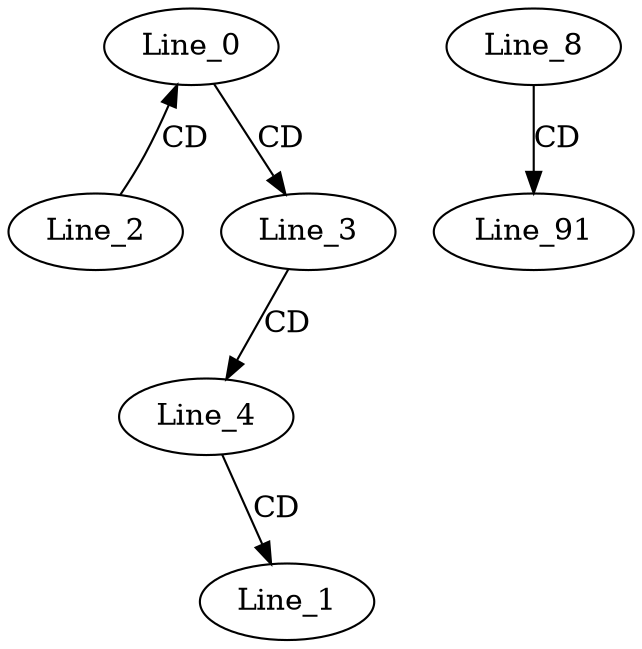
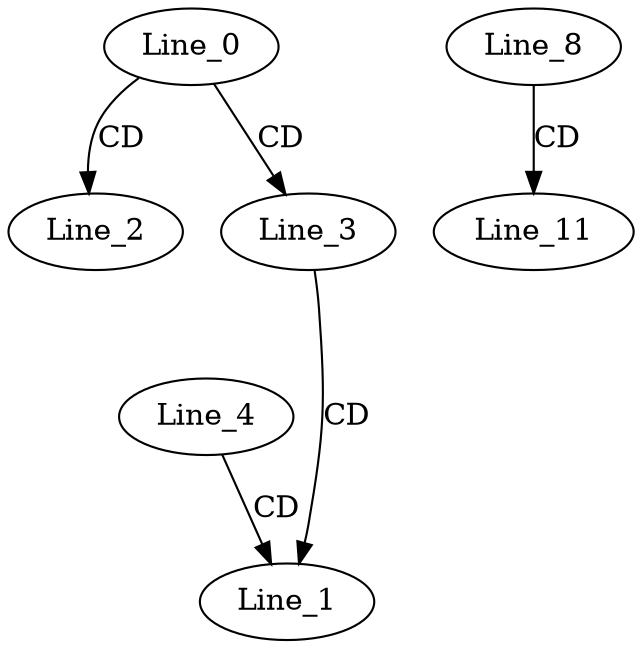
(147, 151) -> (101, 118)
(534, 232) -> (534, 232)
(263, 315) -> (323, 407)
